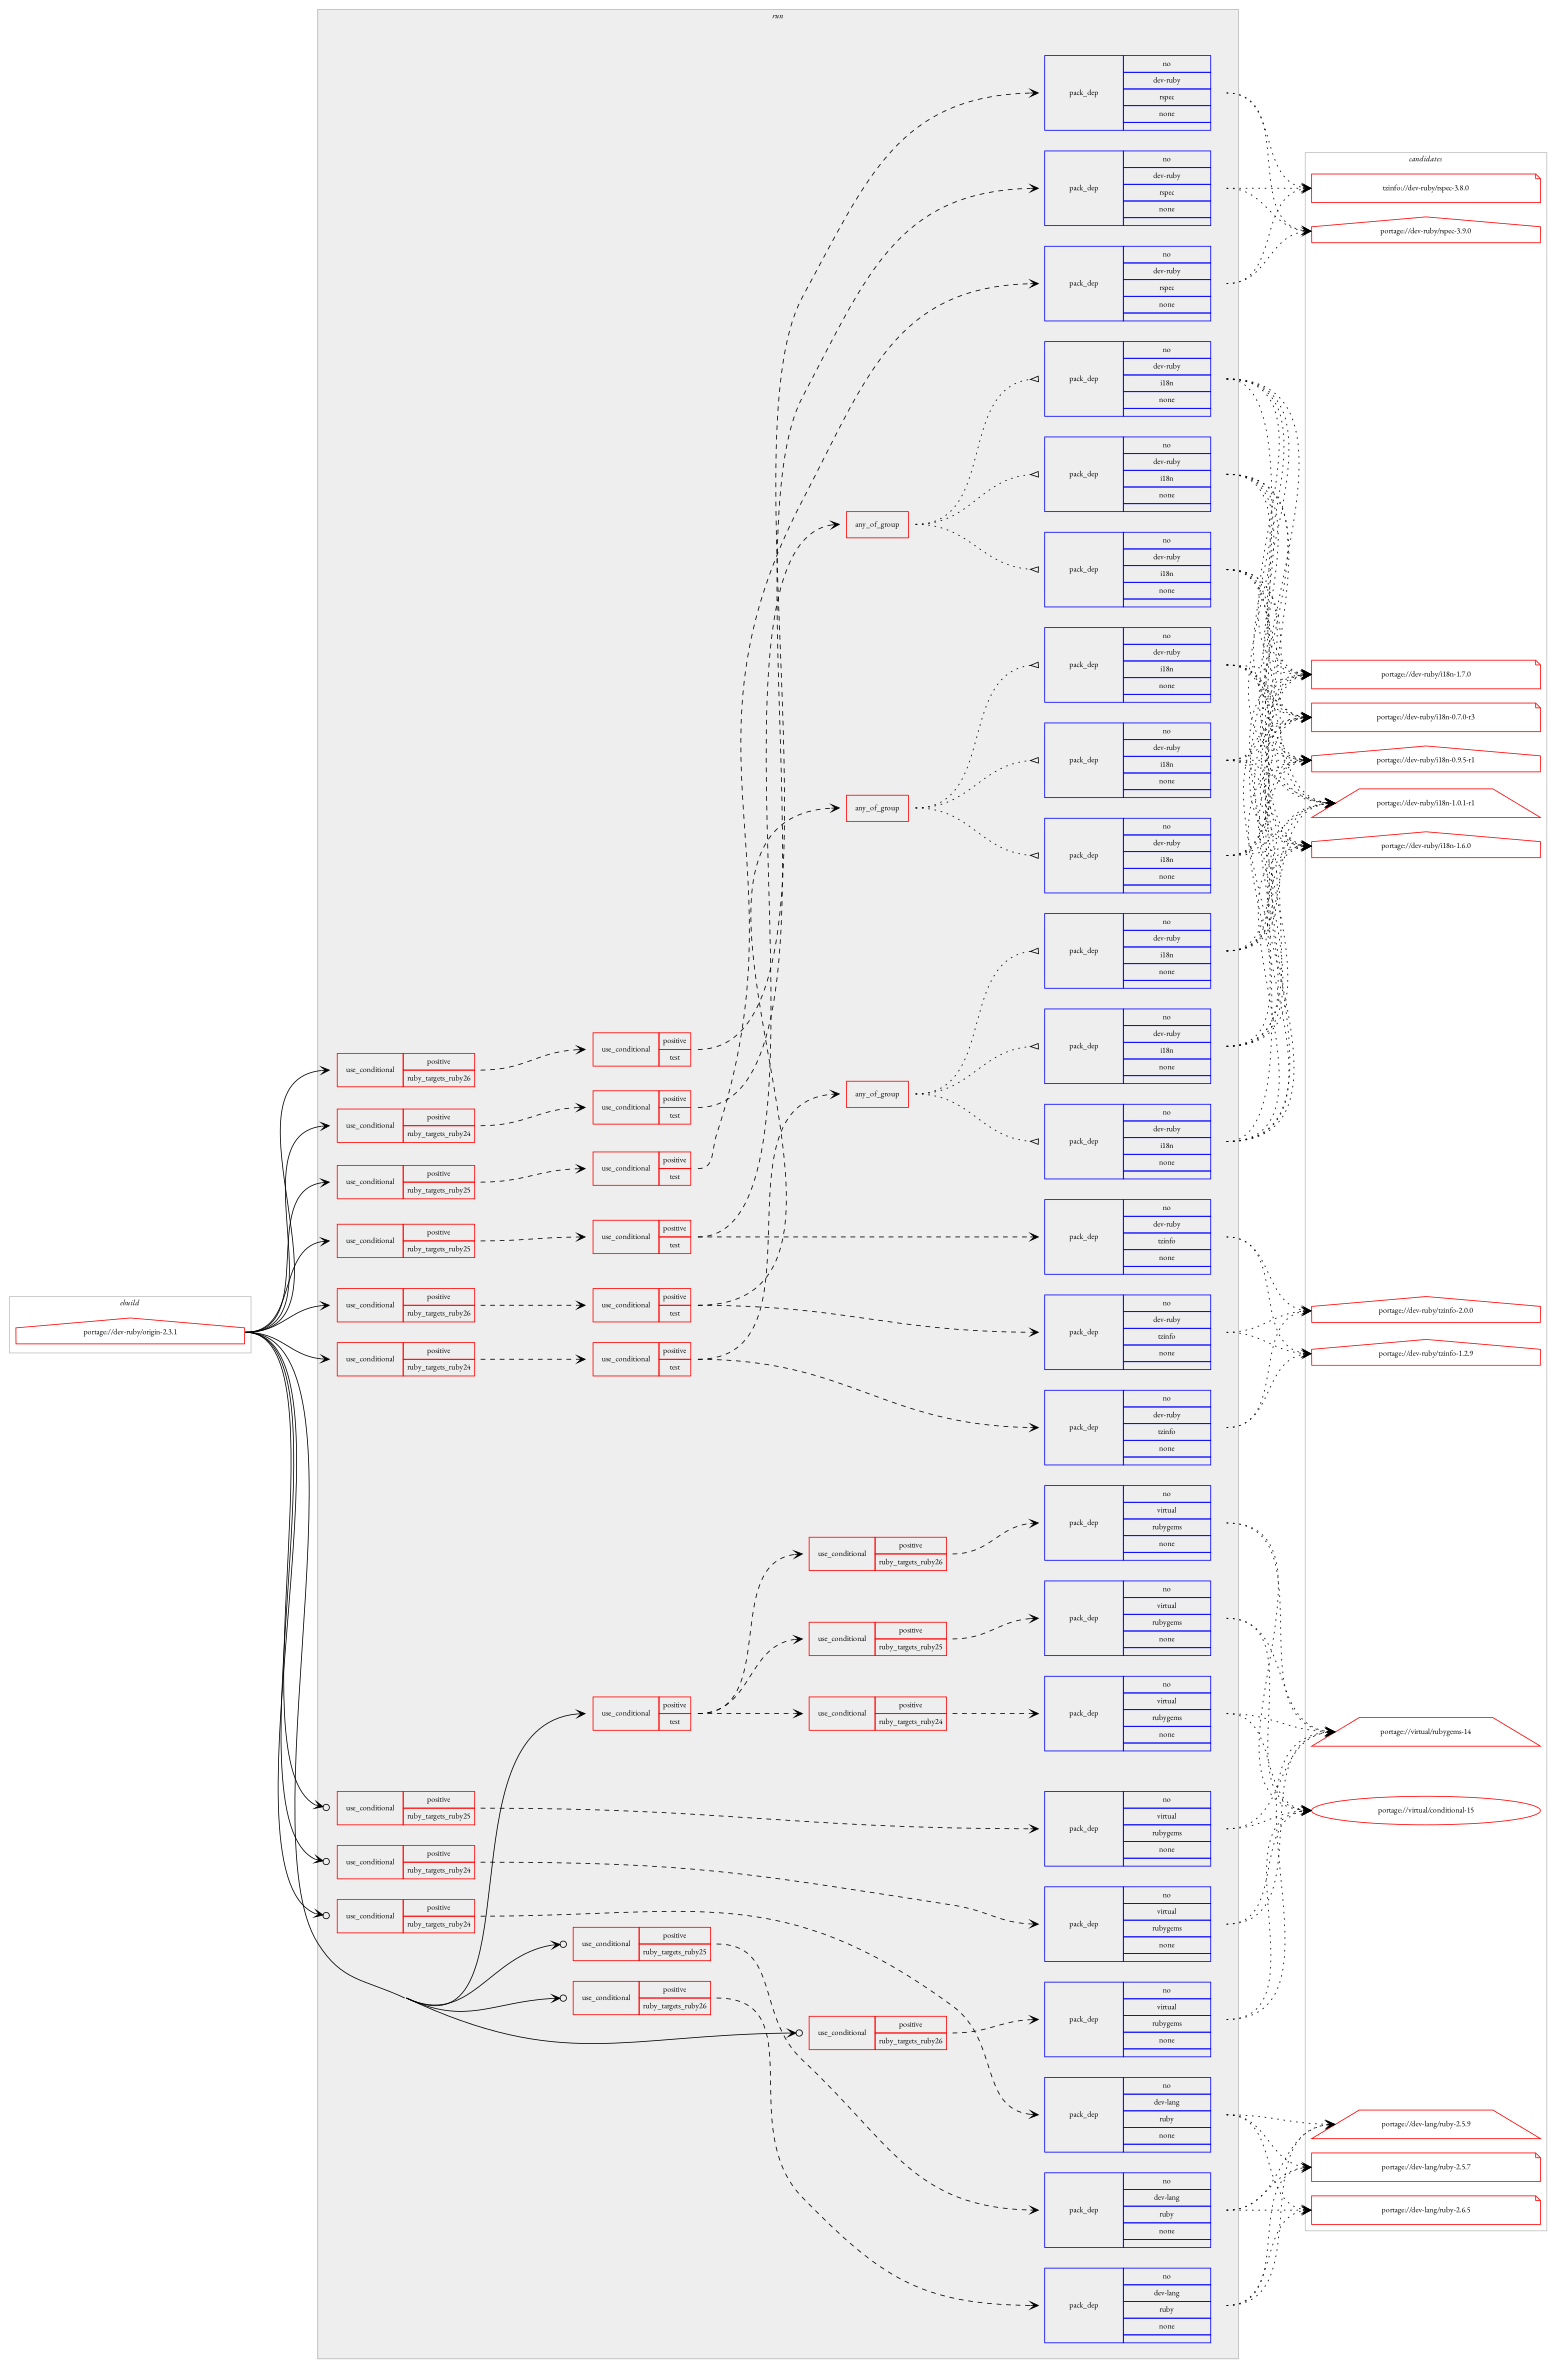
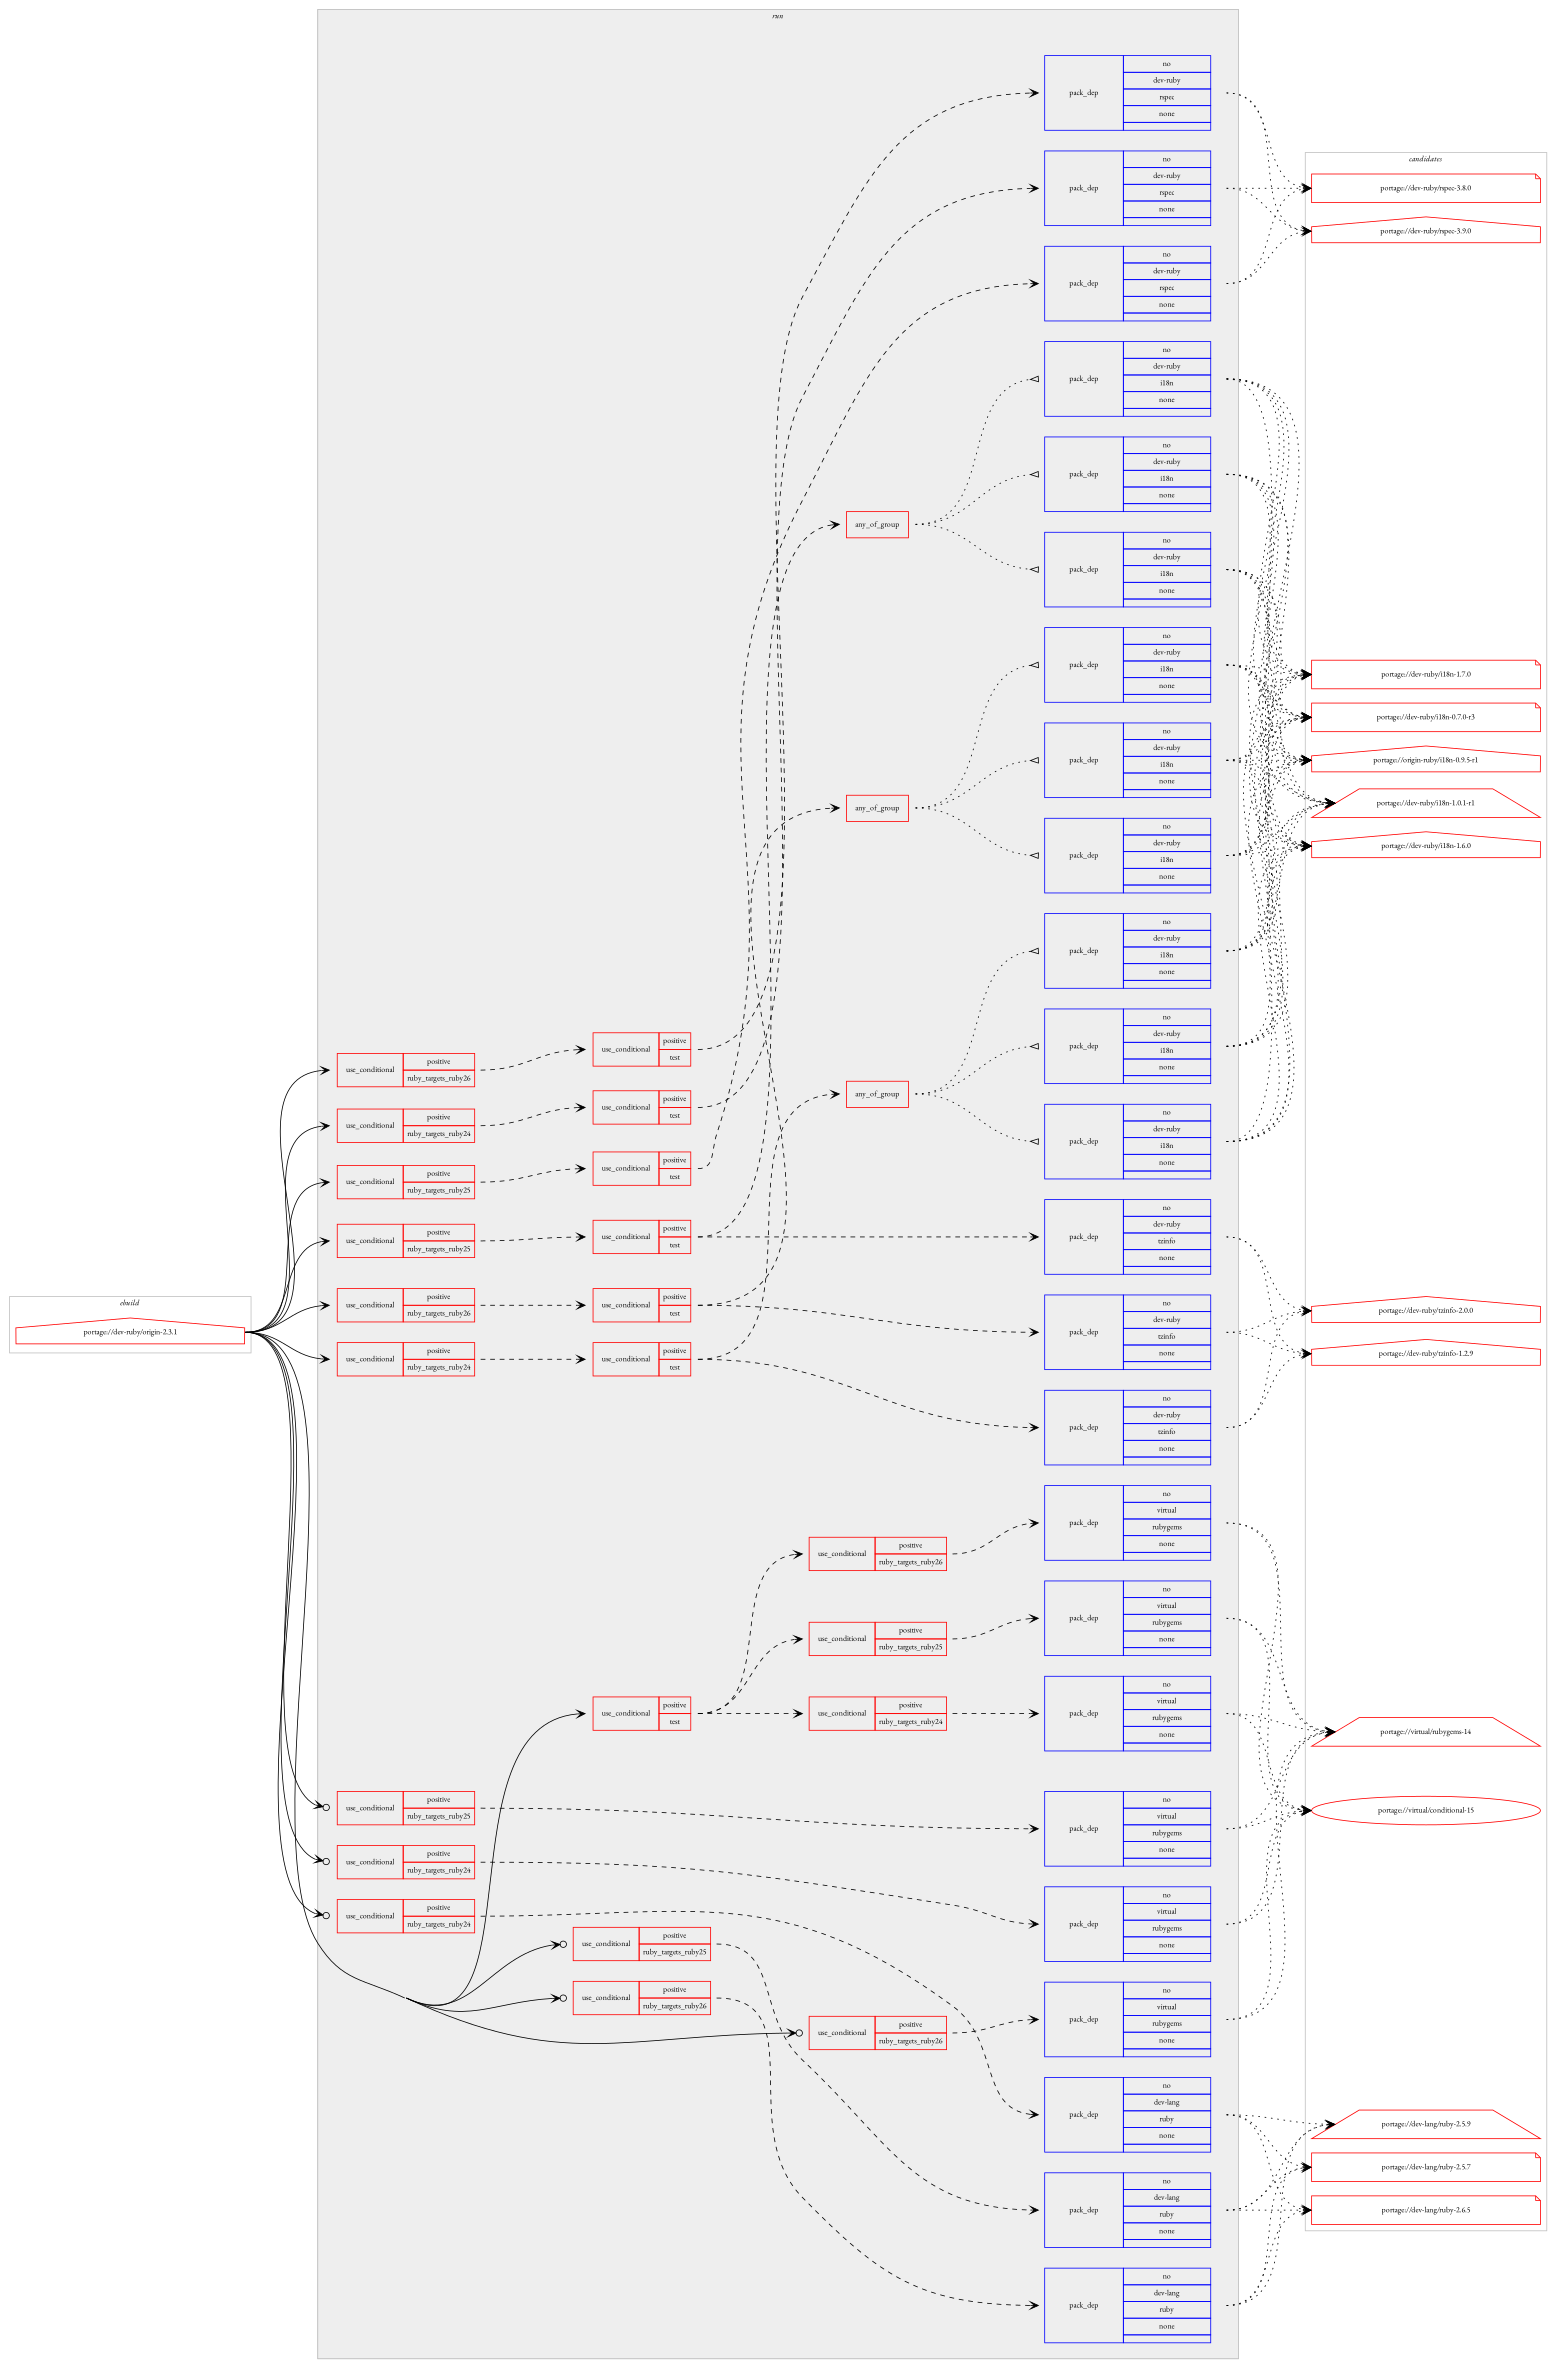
(1426, 188) -> (1426, 188)
(1426, 760) -> (1426, 760)
